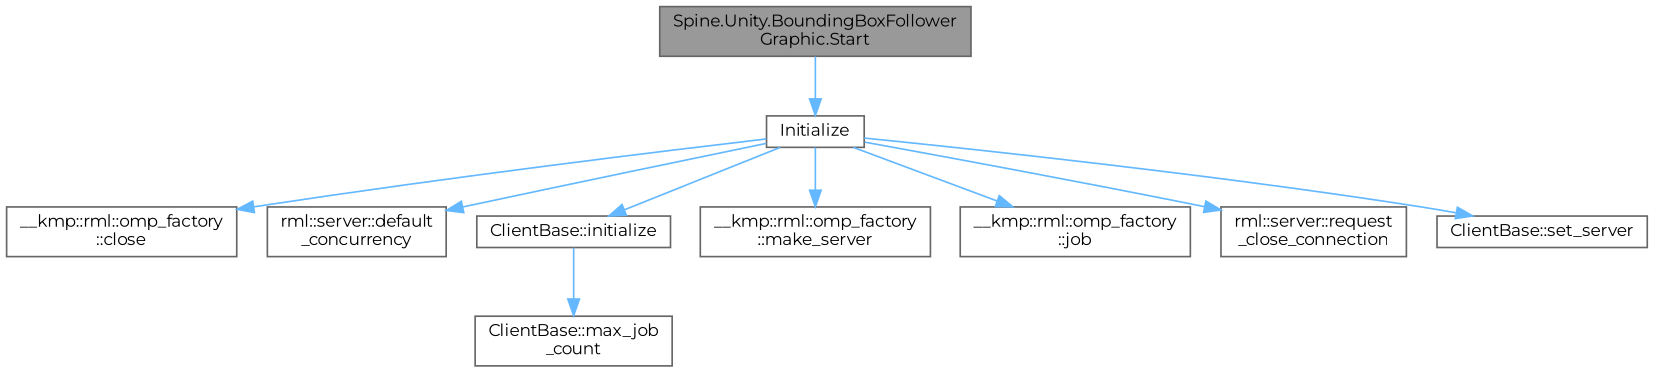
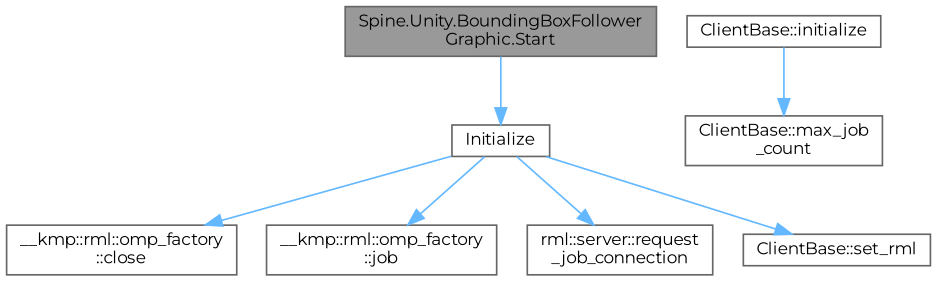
(702, 179) -> none
(357, 232) -> none
(815, 232) -> none
(1314, 232) -> (620, 250)
(1542, 232) -> (837, 250)
